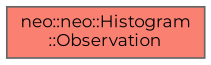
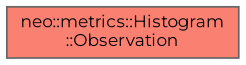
(106, 32) -> (123, 32)
